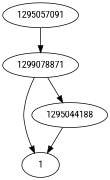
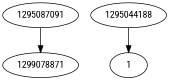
(41, 15) -> (41, 15)
(53, 87) -> none
(24, 112) -> none
